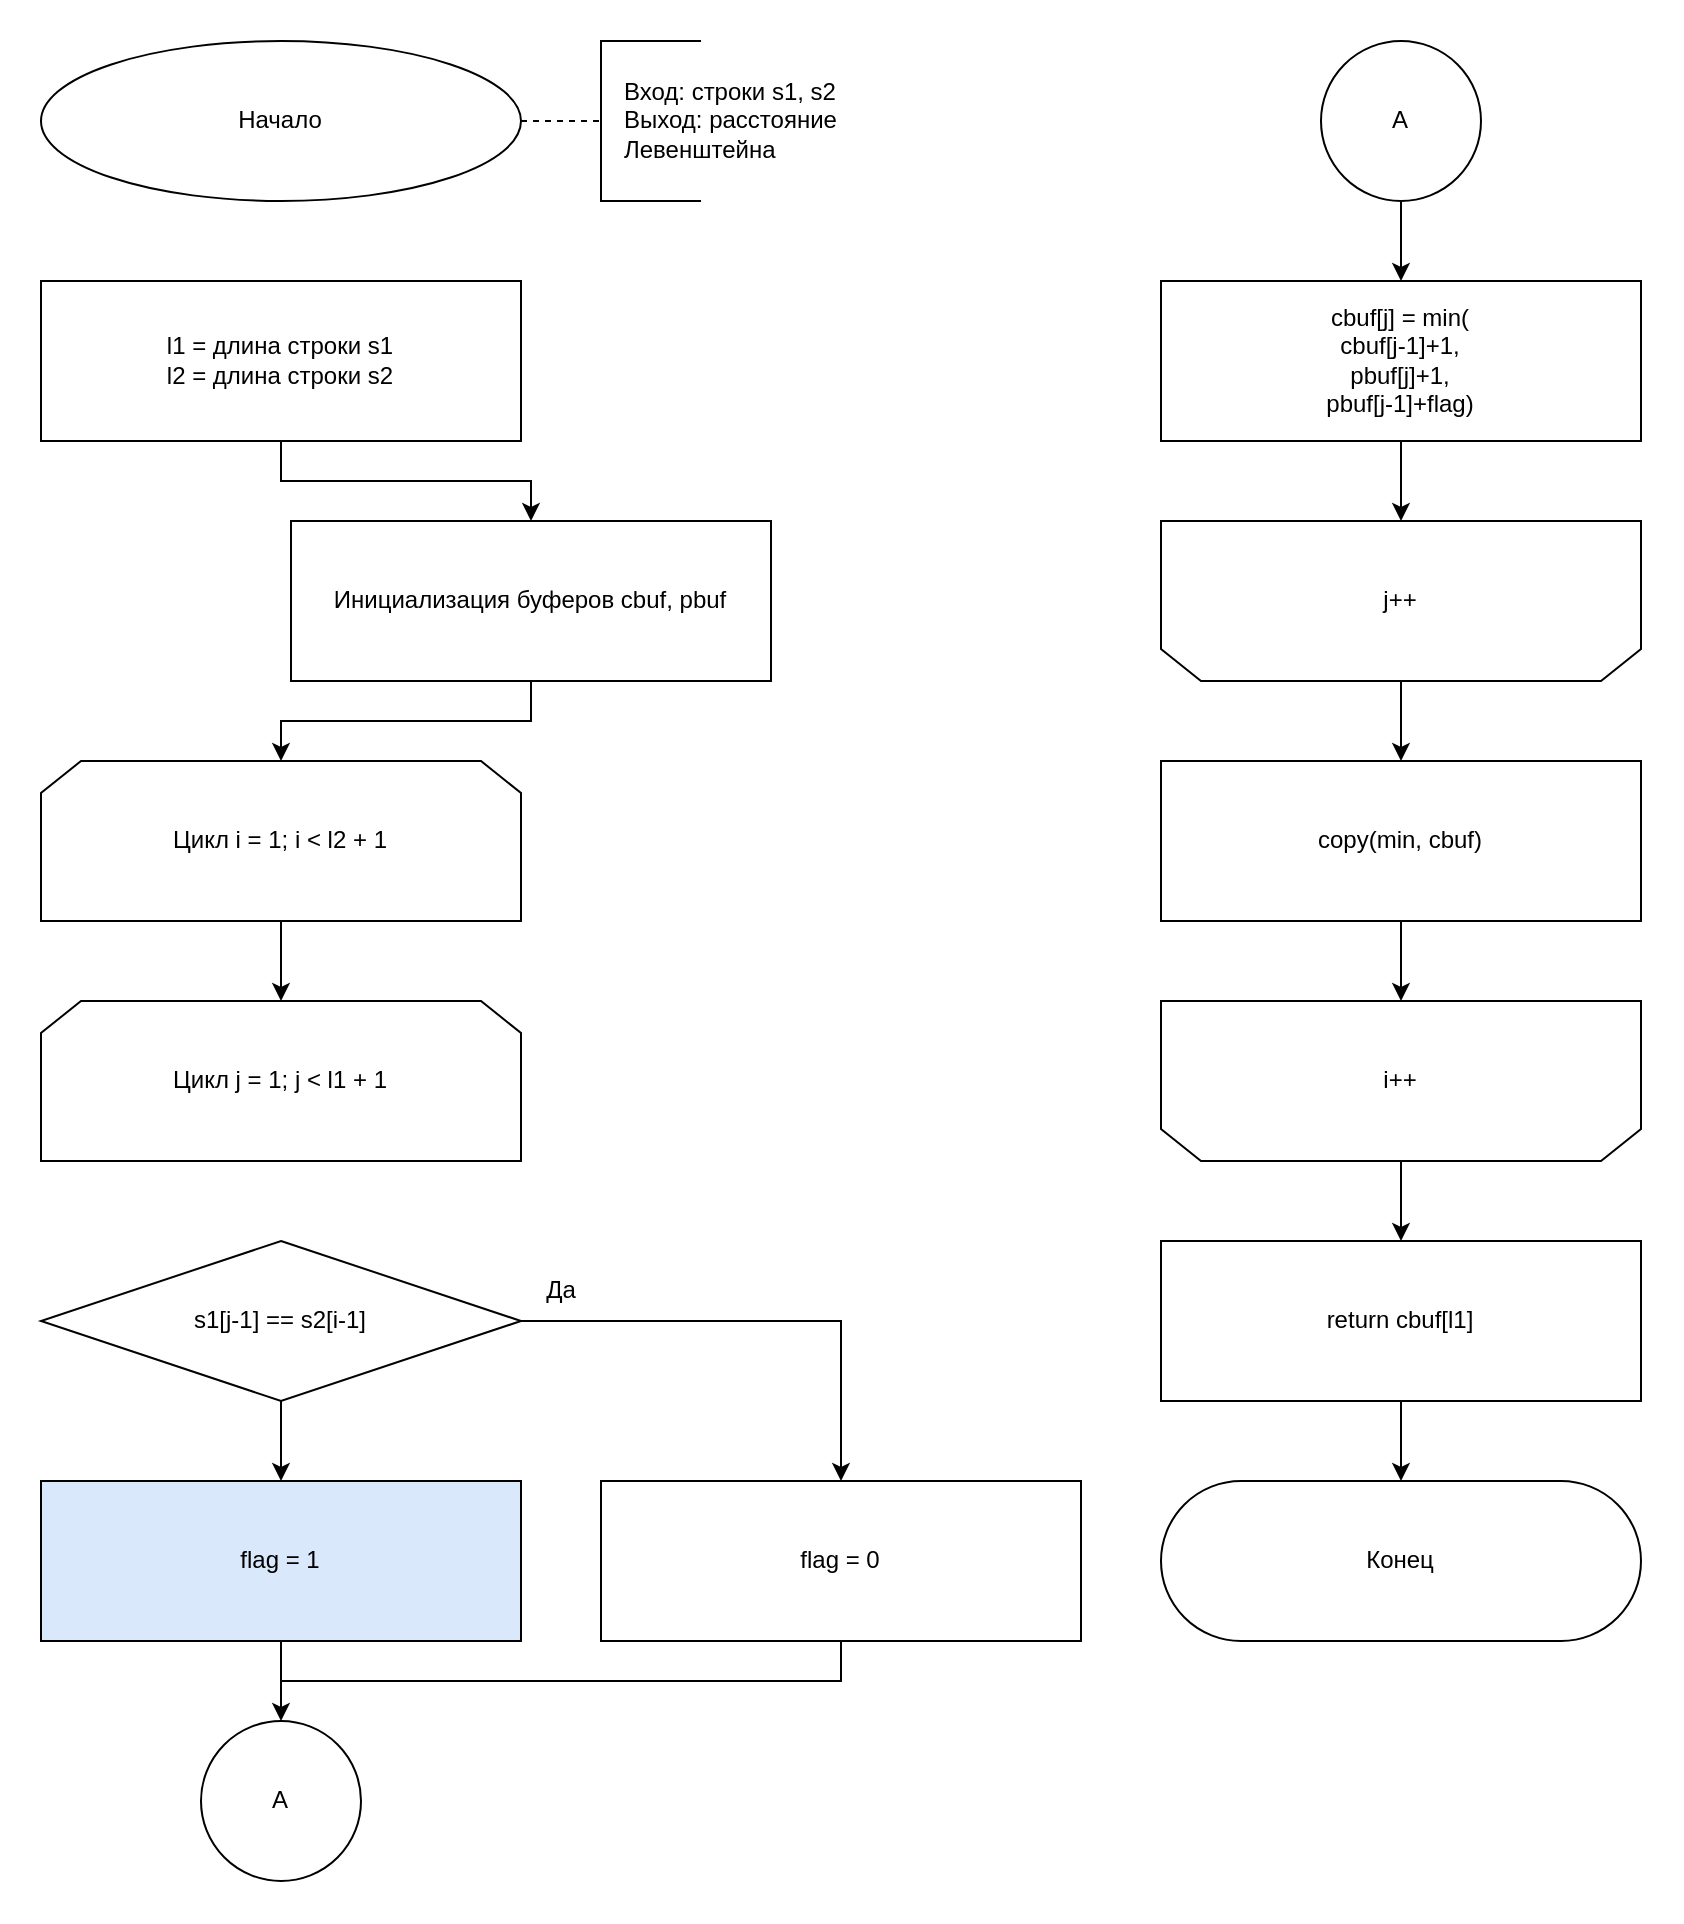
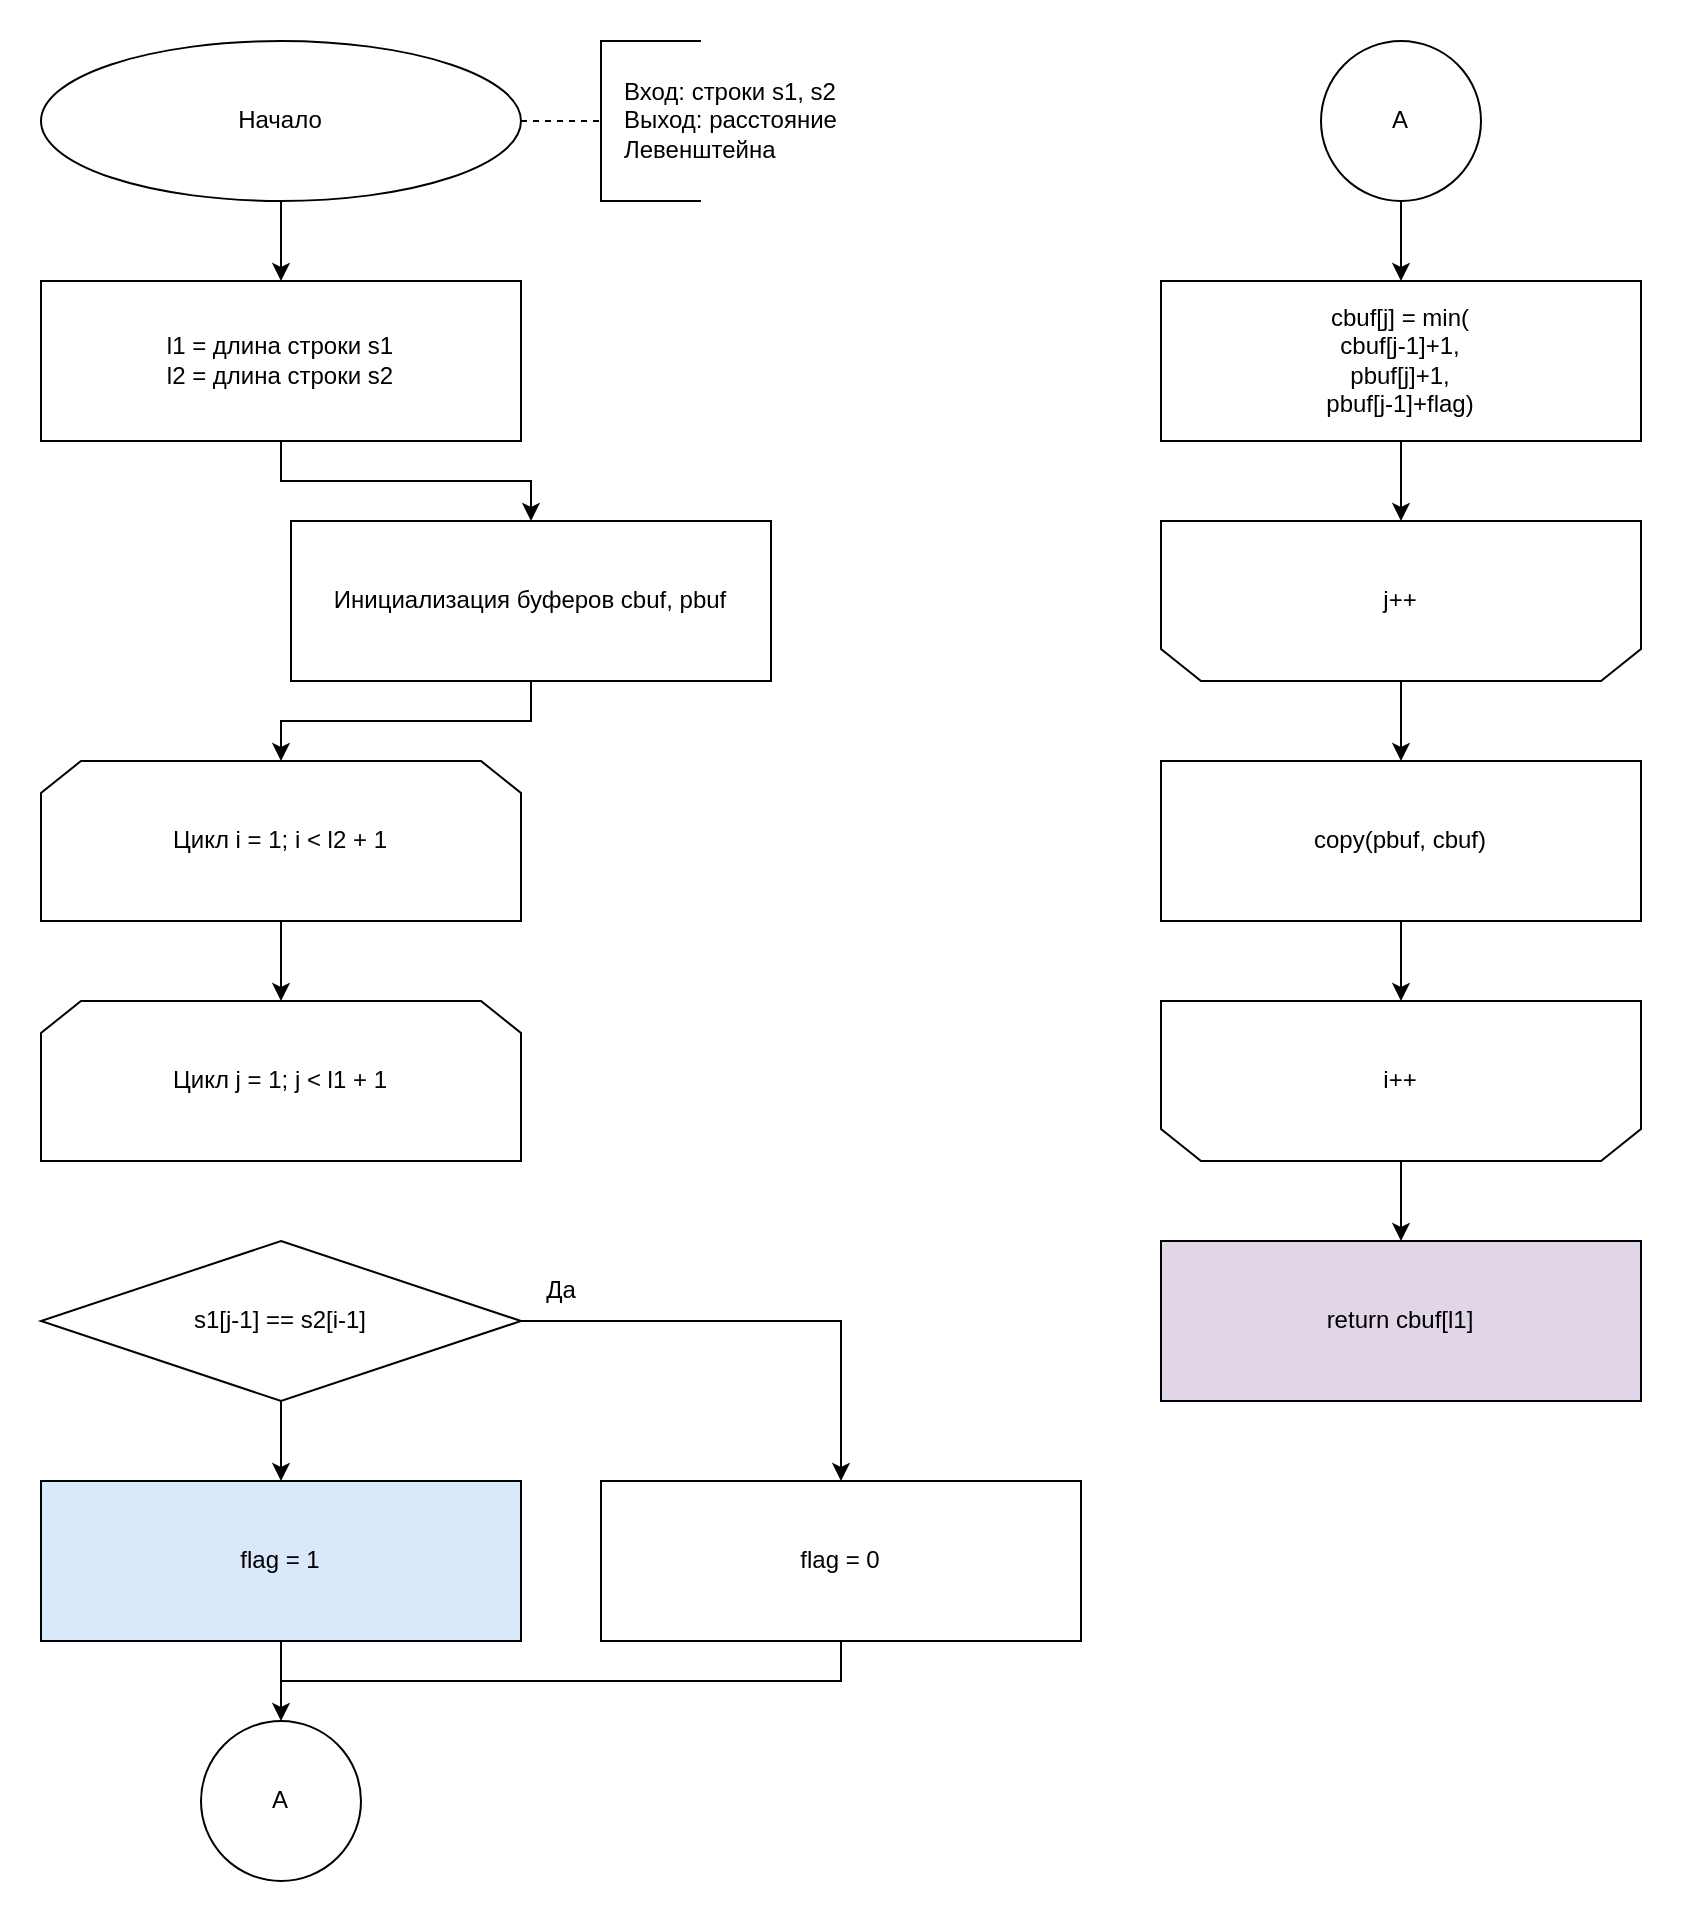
none -> (281, 234)
(1401, 841) -> (1401, 841)
(1401, 1321) -> (1401, 1321)
(1401, 1434) -> none
(1401, 1561) -> none
